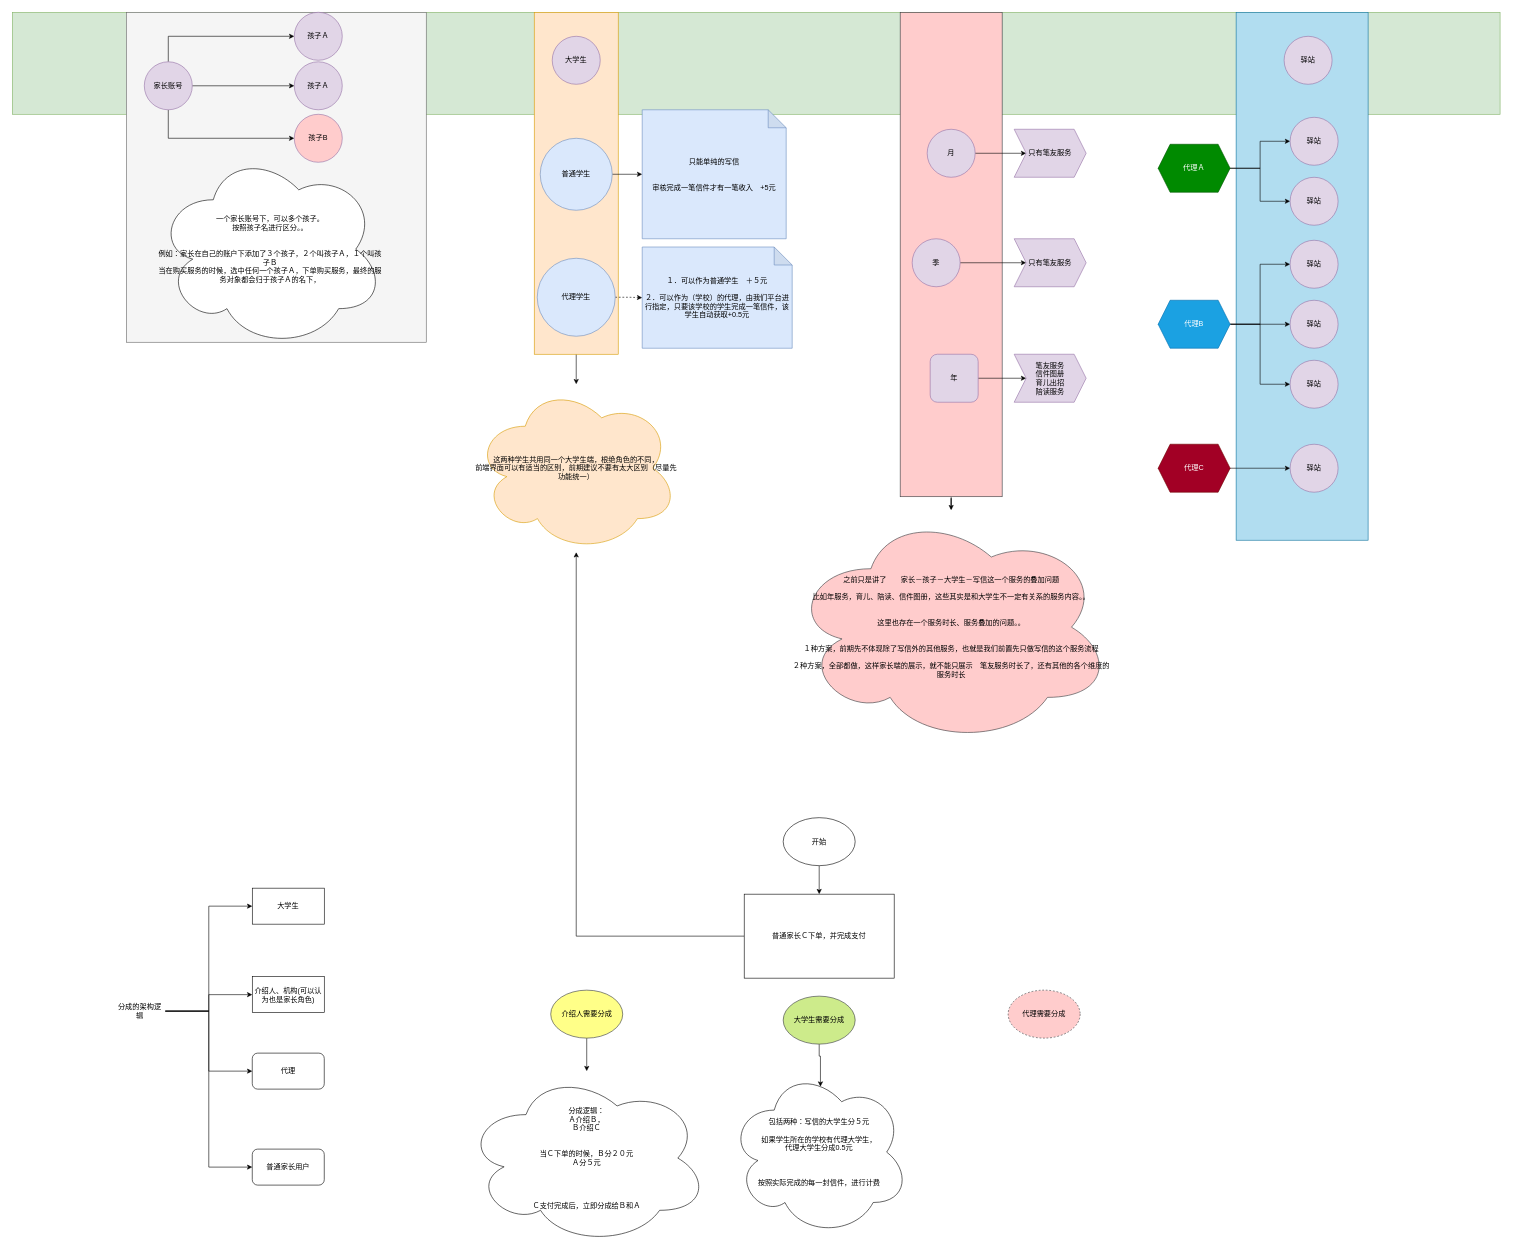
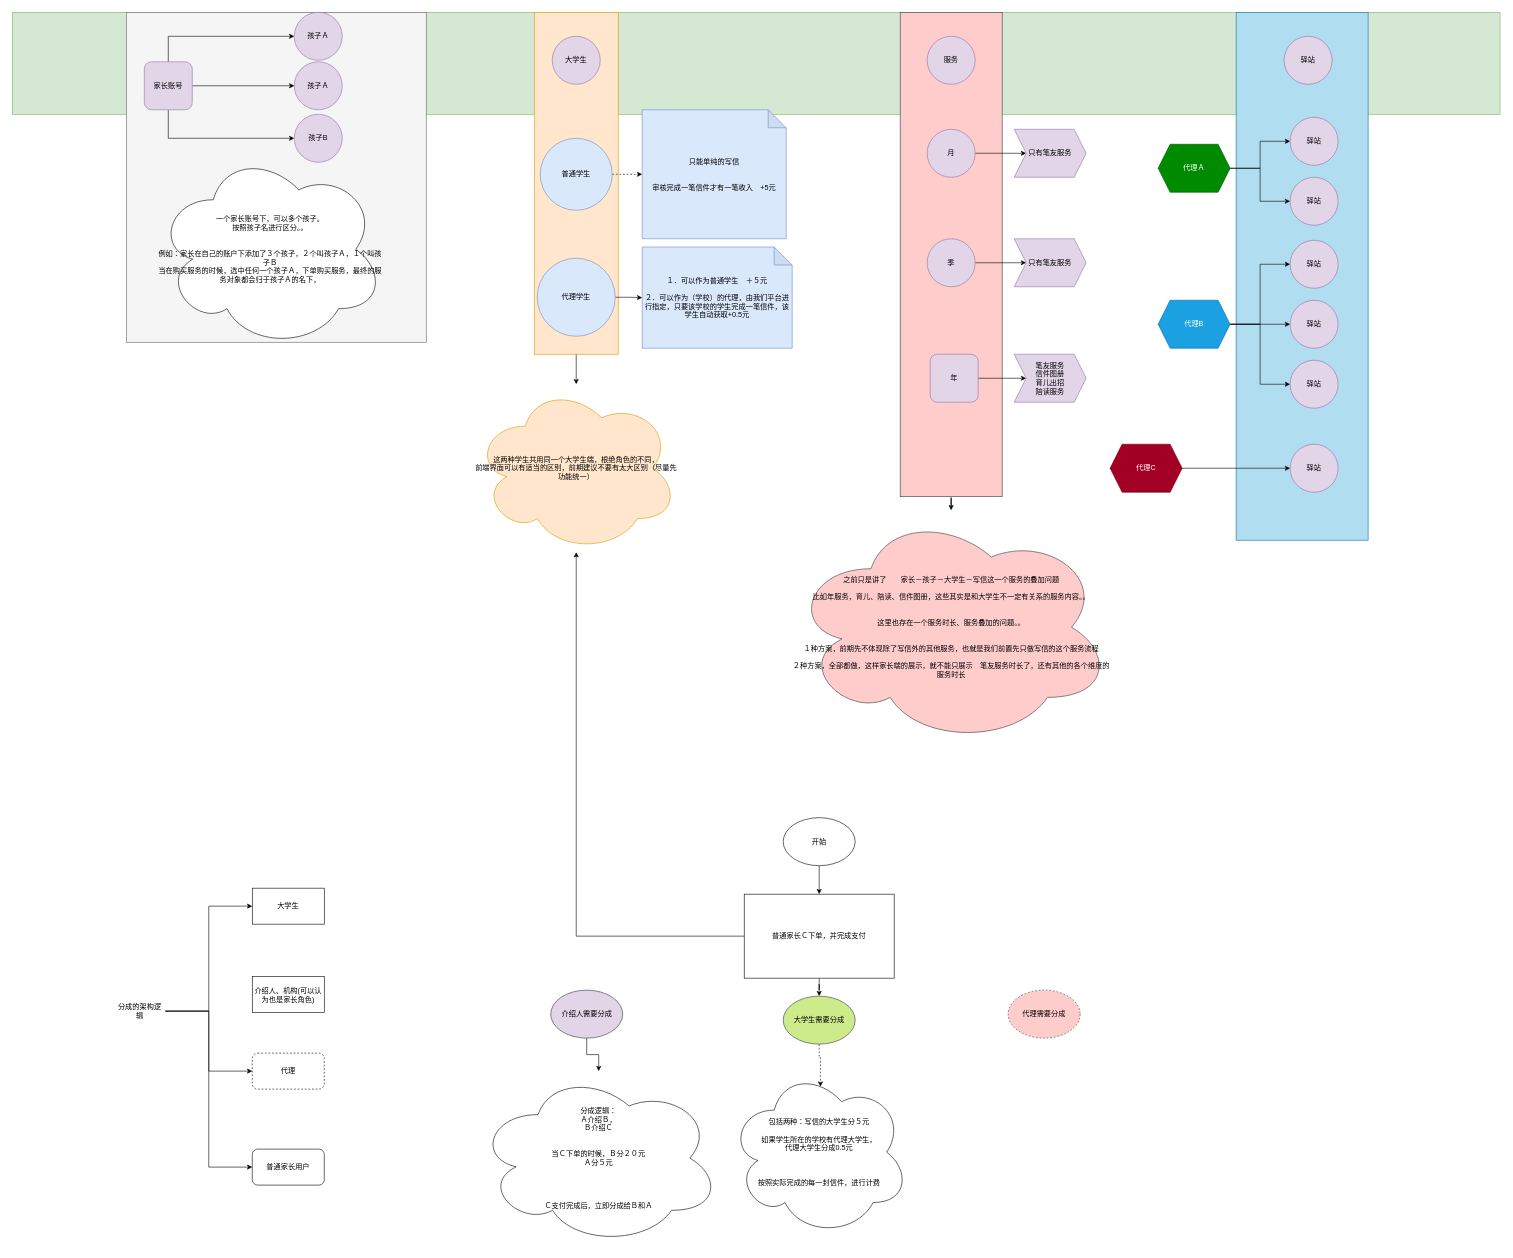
none -> (951, 60)
(168, 86) -> (168, 86)
(318, 138) -> (318, 138)
(625, 174) -> (625, 174)
(936, 263) -> (951, 263)
(627, 297) -> (627, 297)
(1194, 468) -> (1146, 468)
none -> (819, 987)
(229, 995) -> none
(587, 1014) -> (587, 1014)
(821, 1062) -> (821, 1062)
(288, 1071) -> (288, 1071)
(587, 1158) -> (599, 1158)
